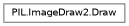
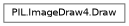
(64, 13) -> (64, 13)
